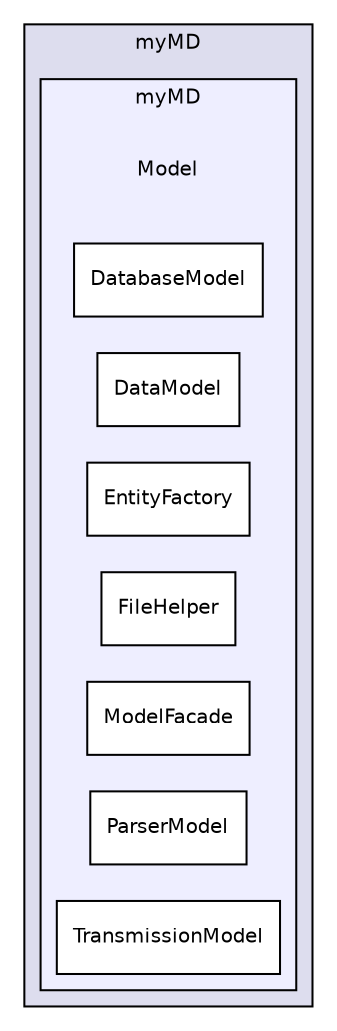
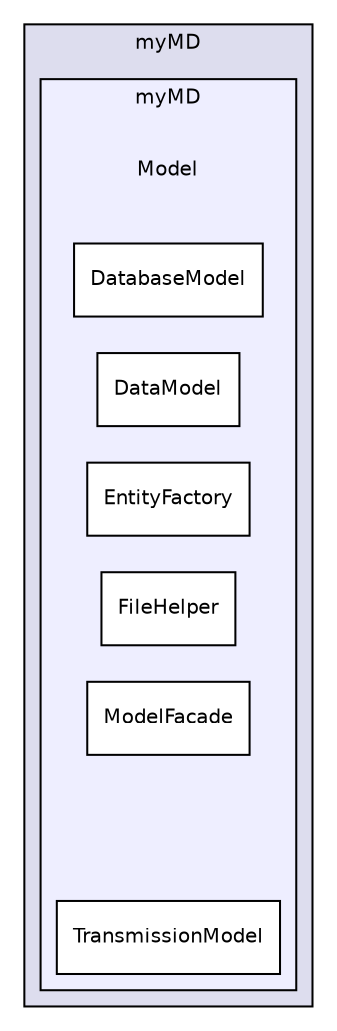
(168, 828) -> none
